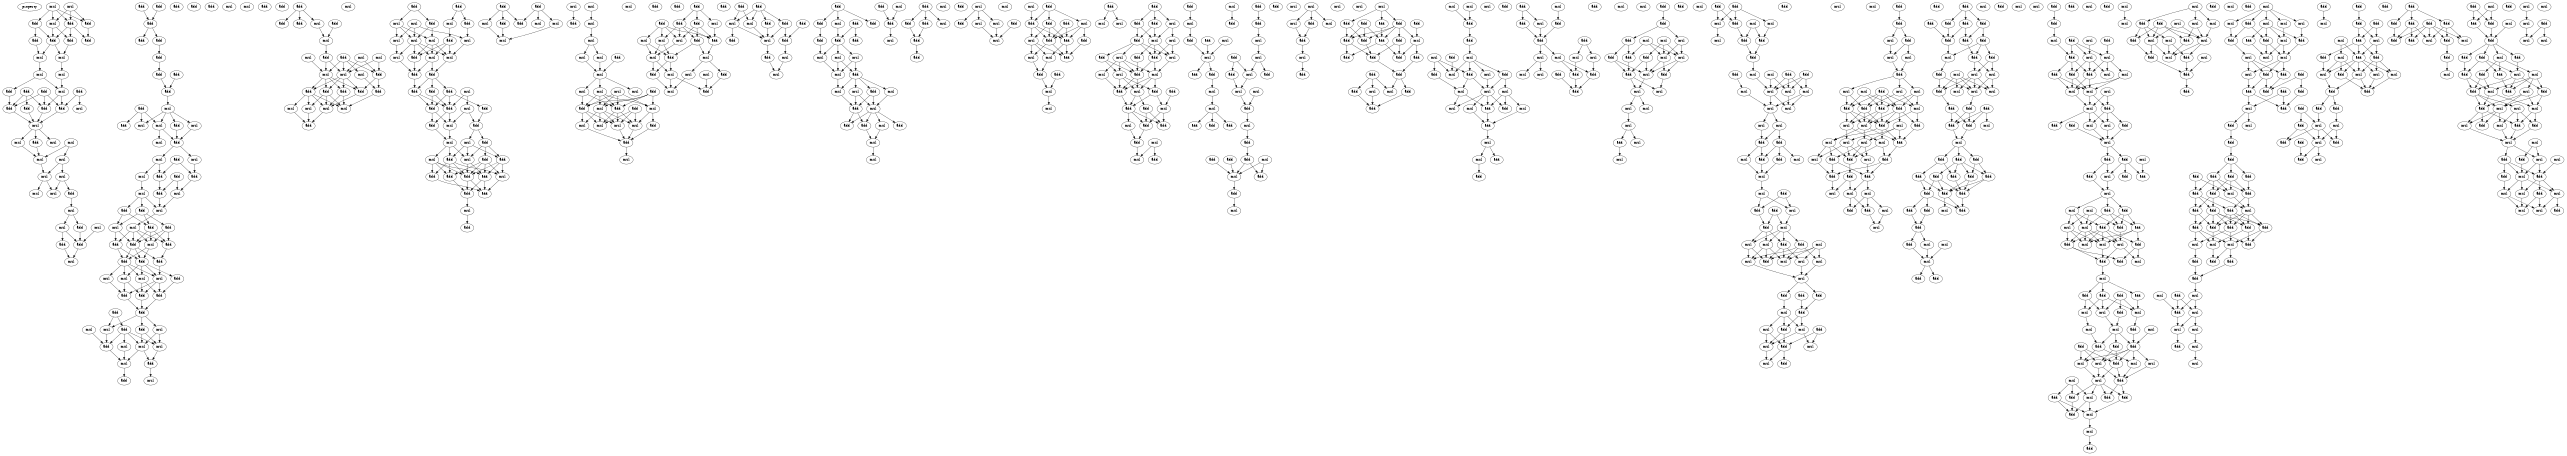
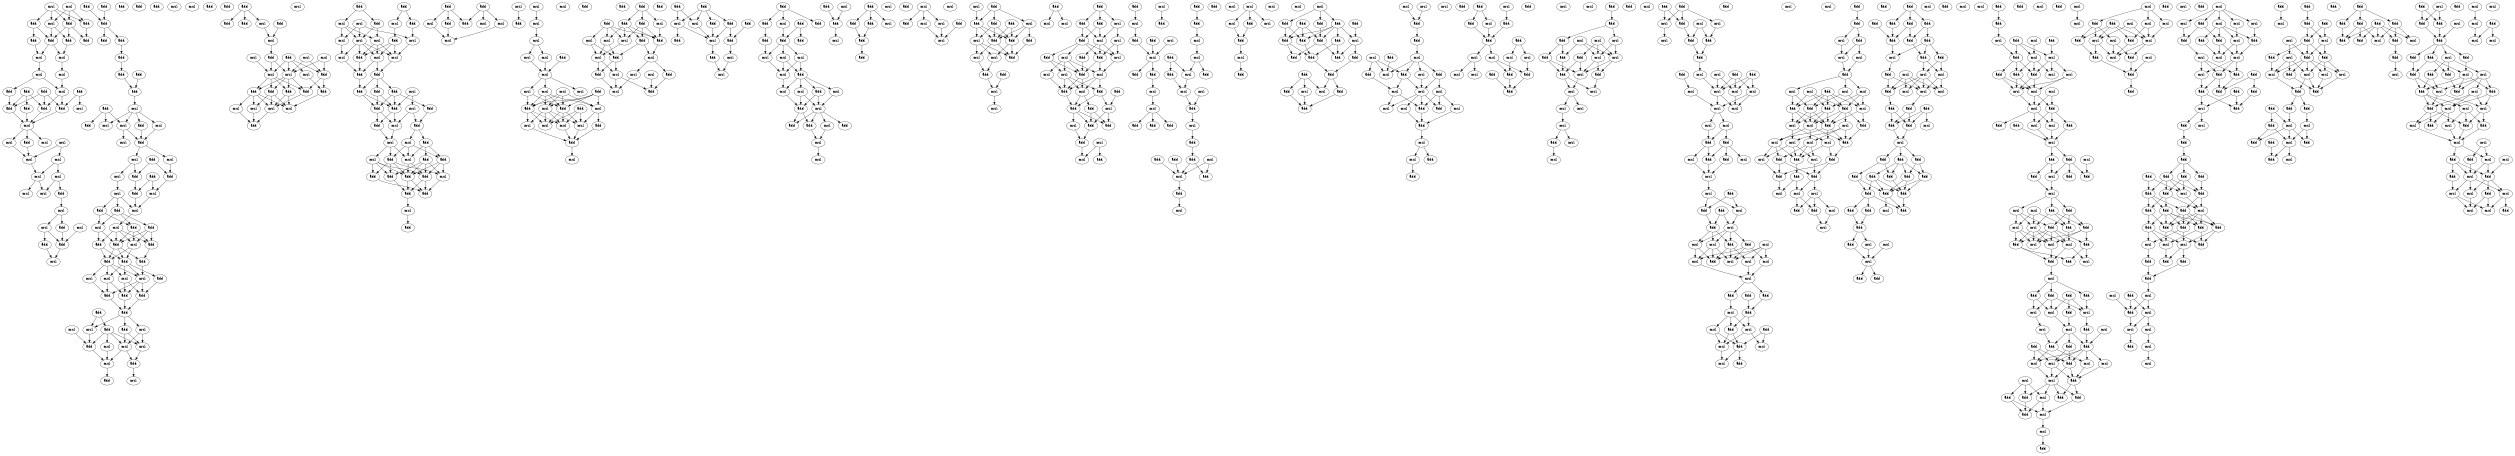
(30, 7) -> none
